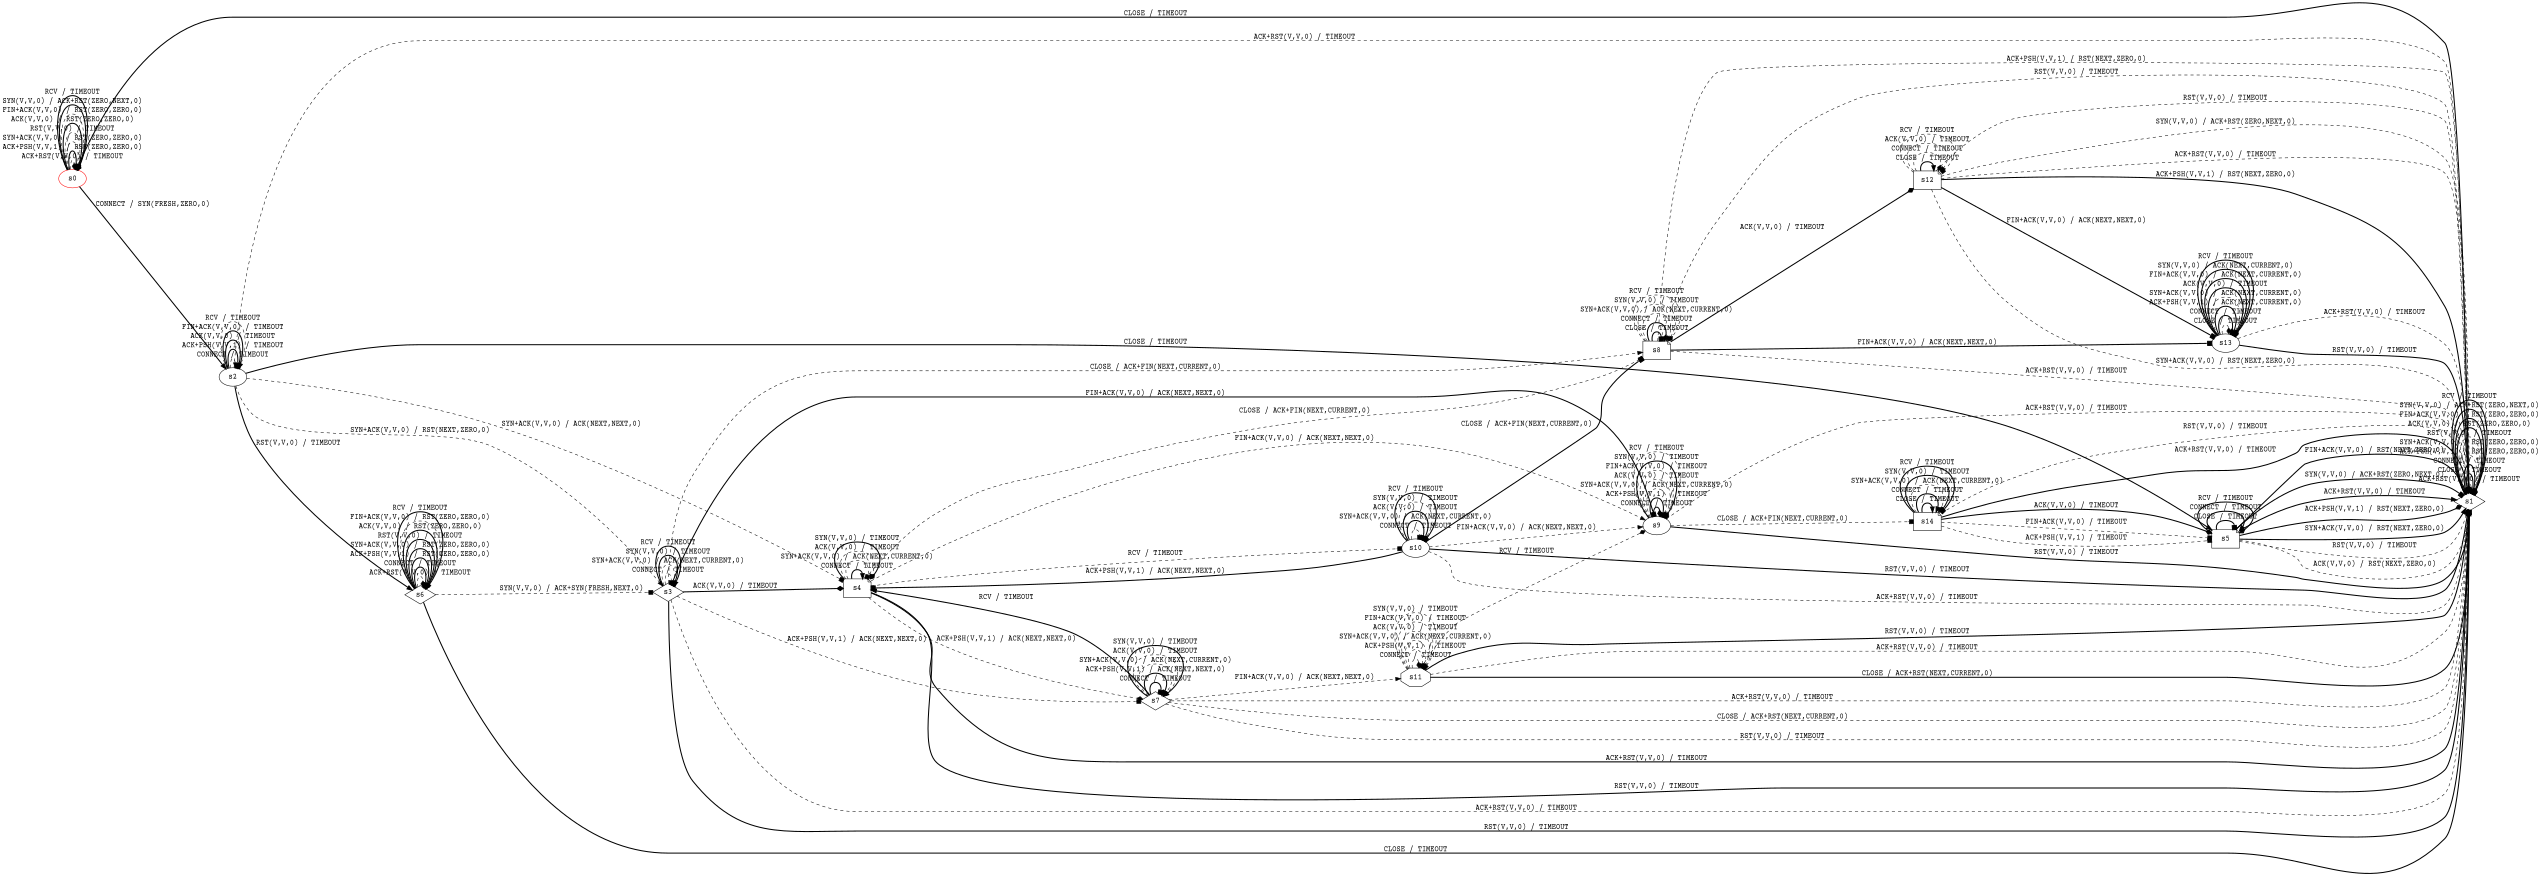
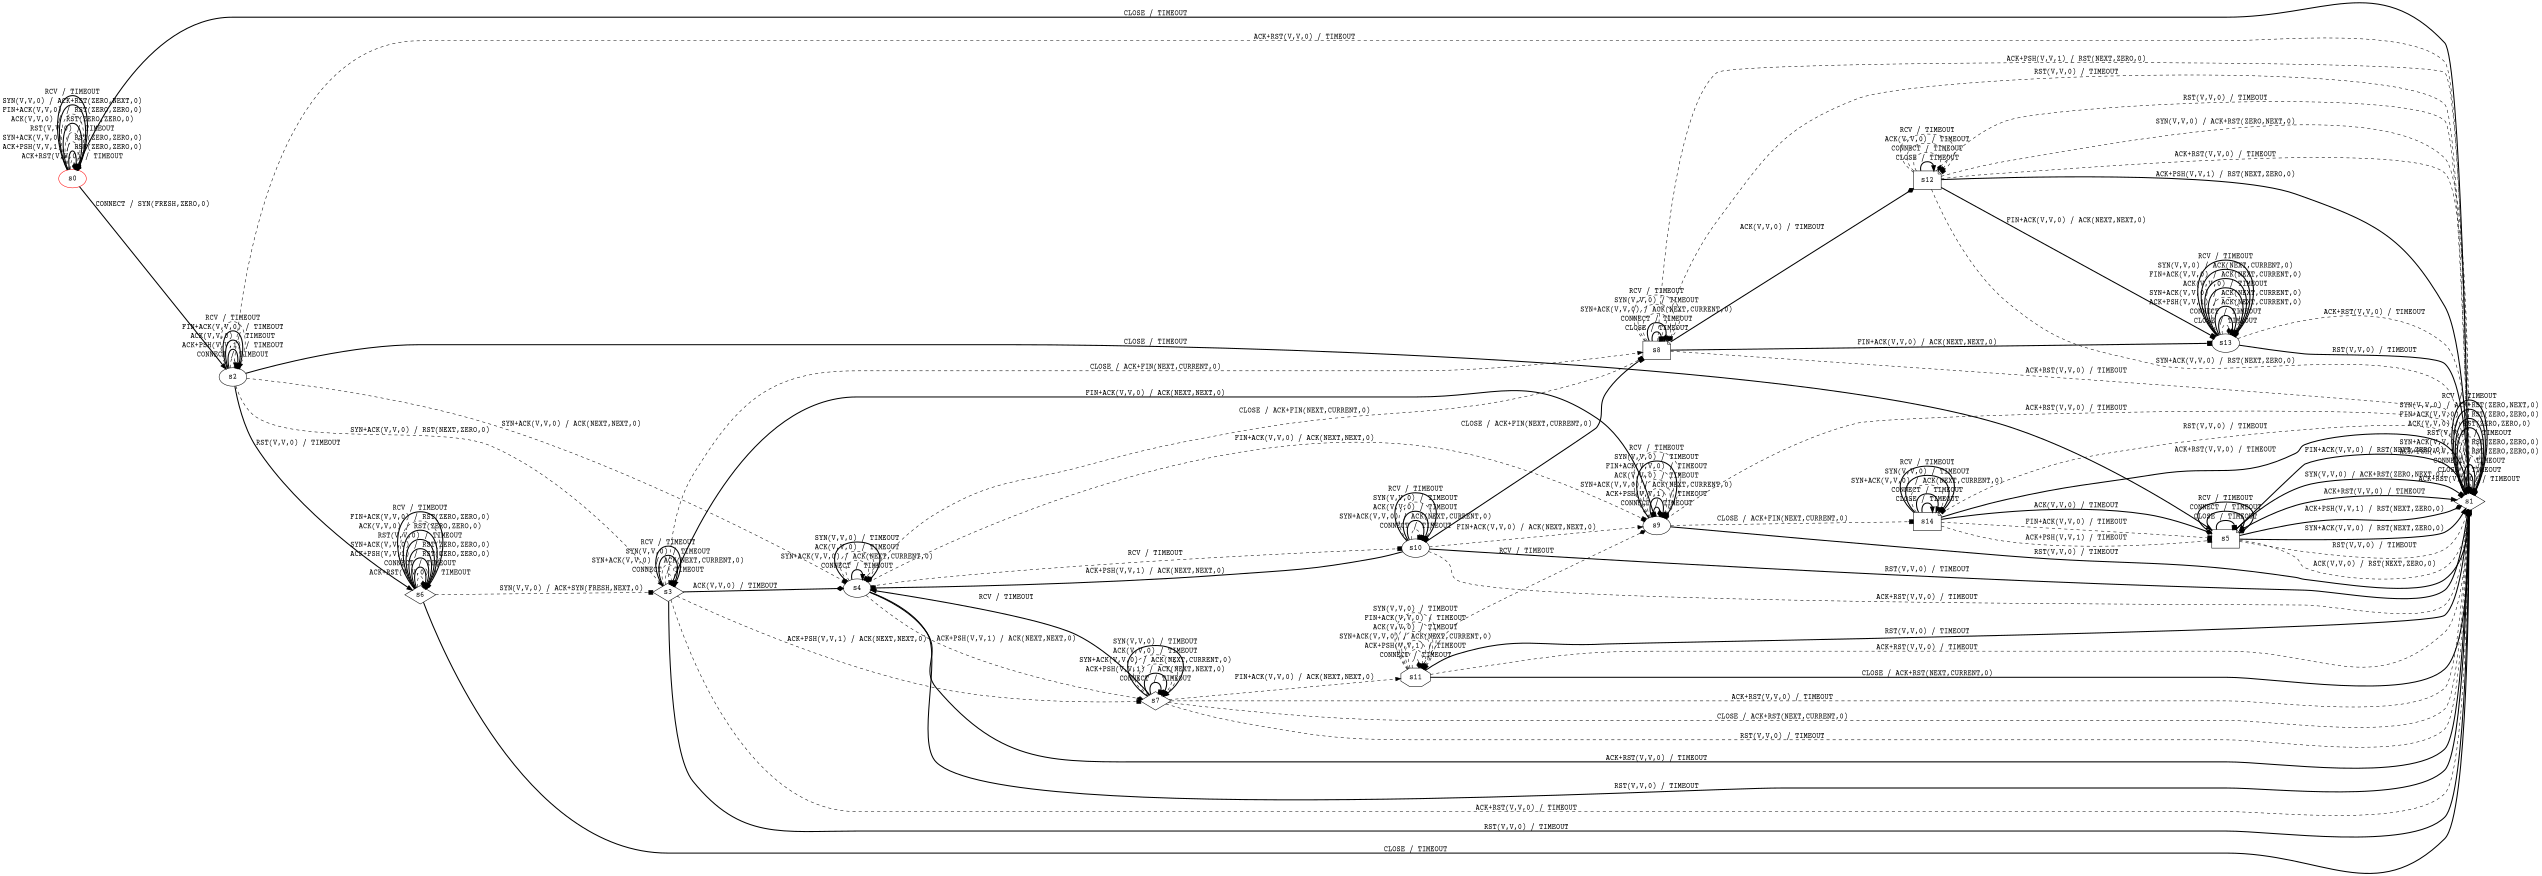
(1251, 451) -> (1249, 451)
(857, 588) -> (857, 588)
